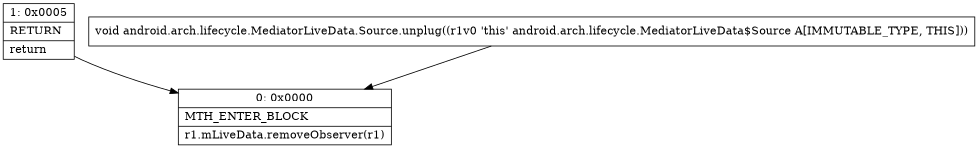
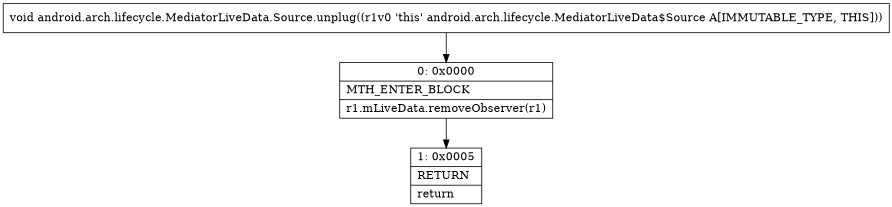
(122, 76) -> (446, 129)
